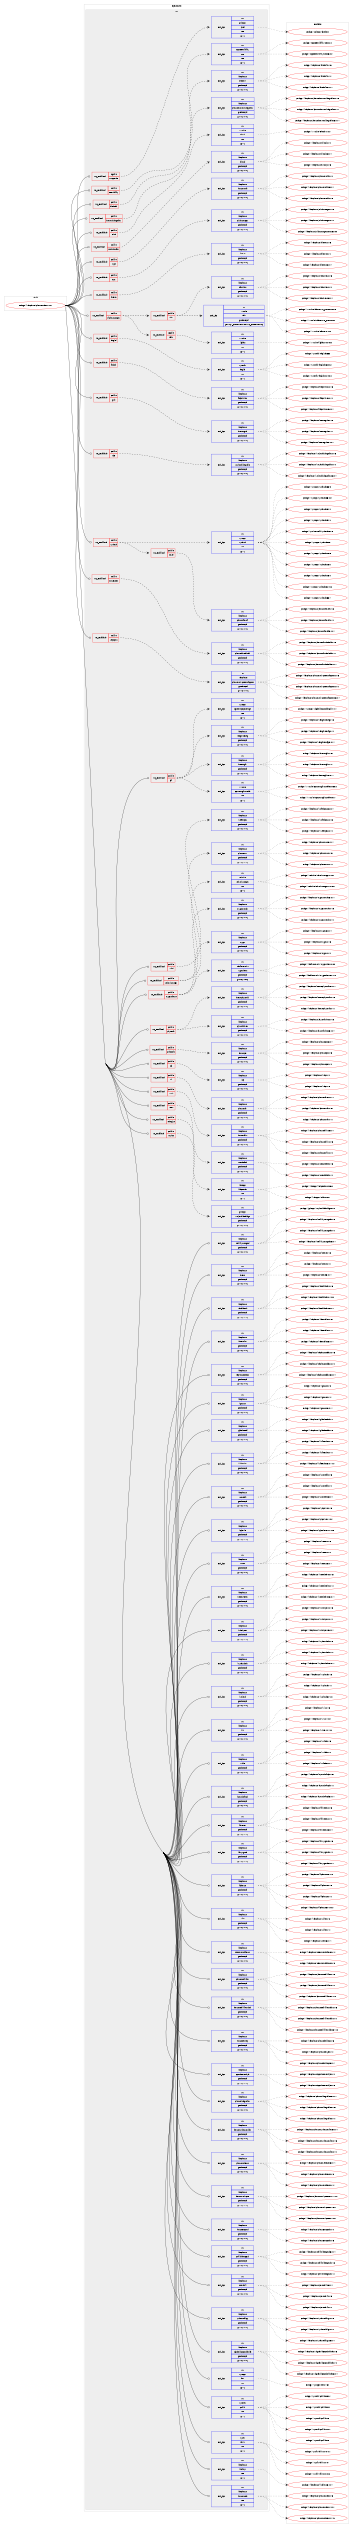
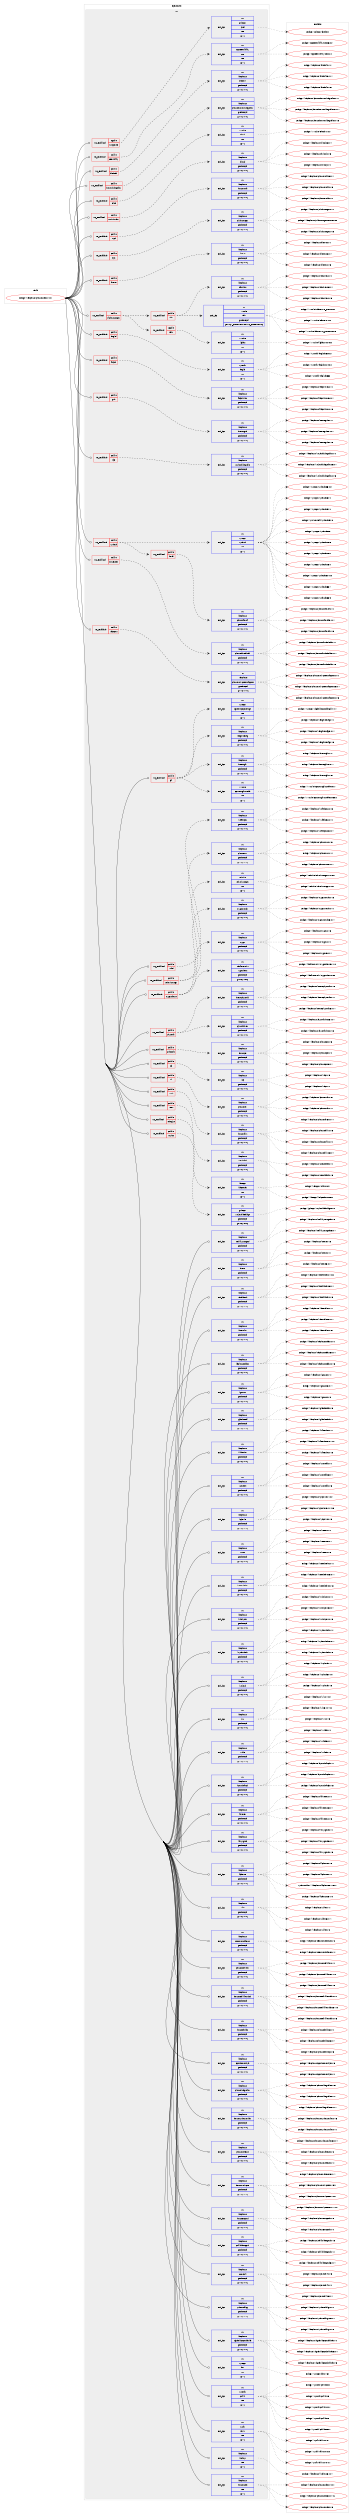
(318, 1231) -> none
(318, 1908) -> (318, 1886)
(318, 2052) -> (318, 2030)
